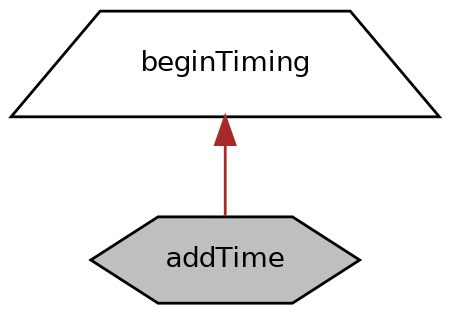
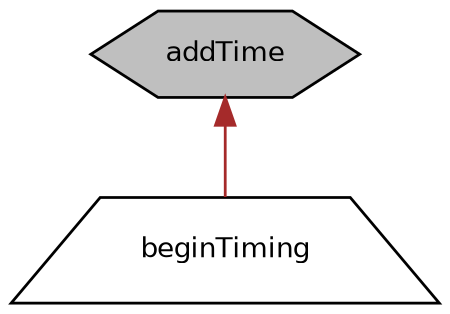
(225, 181) -> (225, 161)
